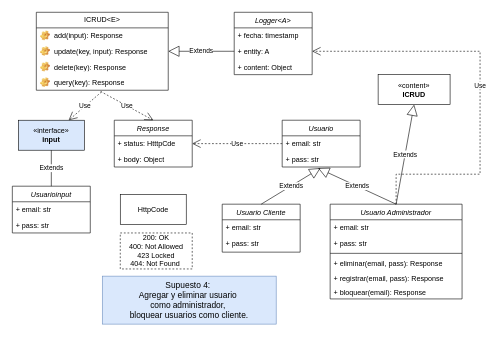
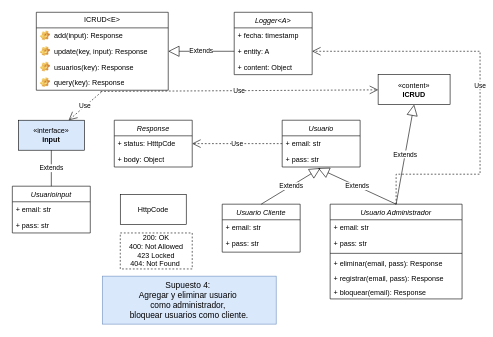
(94, 68) -> (98, 68)
(127, 106) -> (263, 91)
